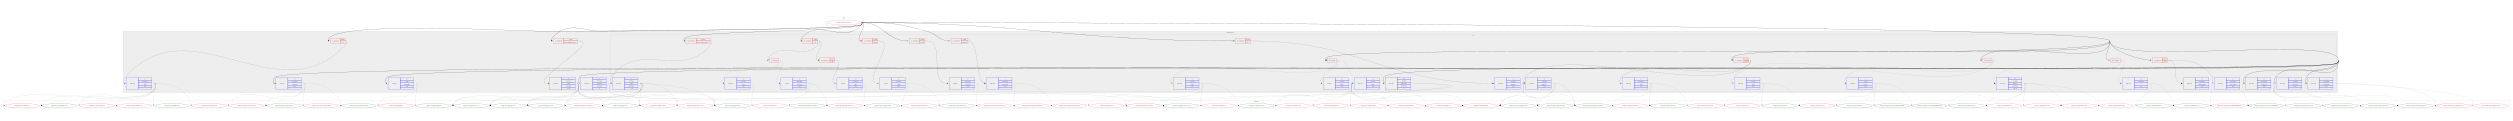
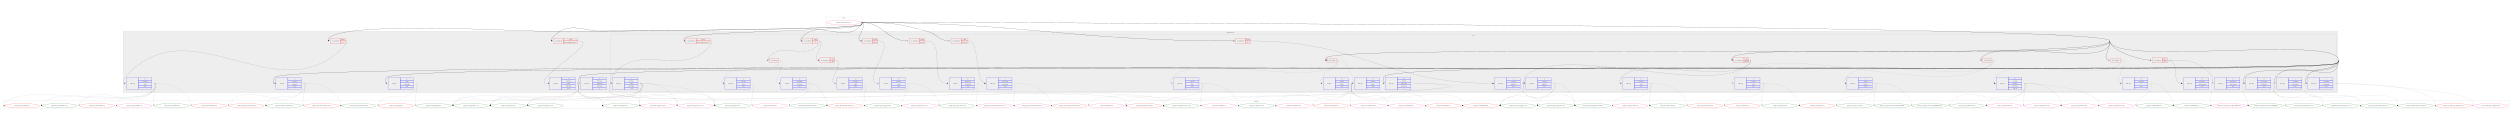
(583, 106) -> none
